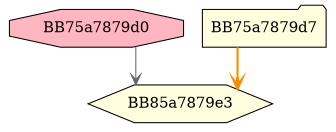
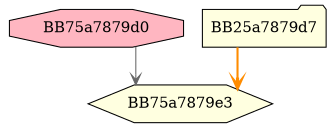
(264, 28) -> (264, 28)
(180, 104) -> (180, 104)
